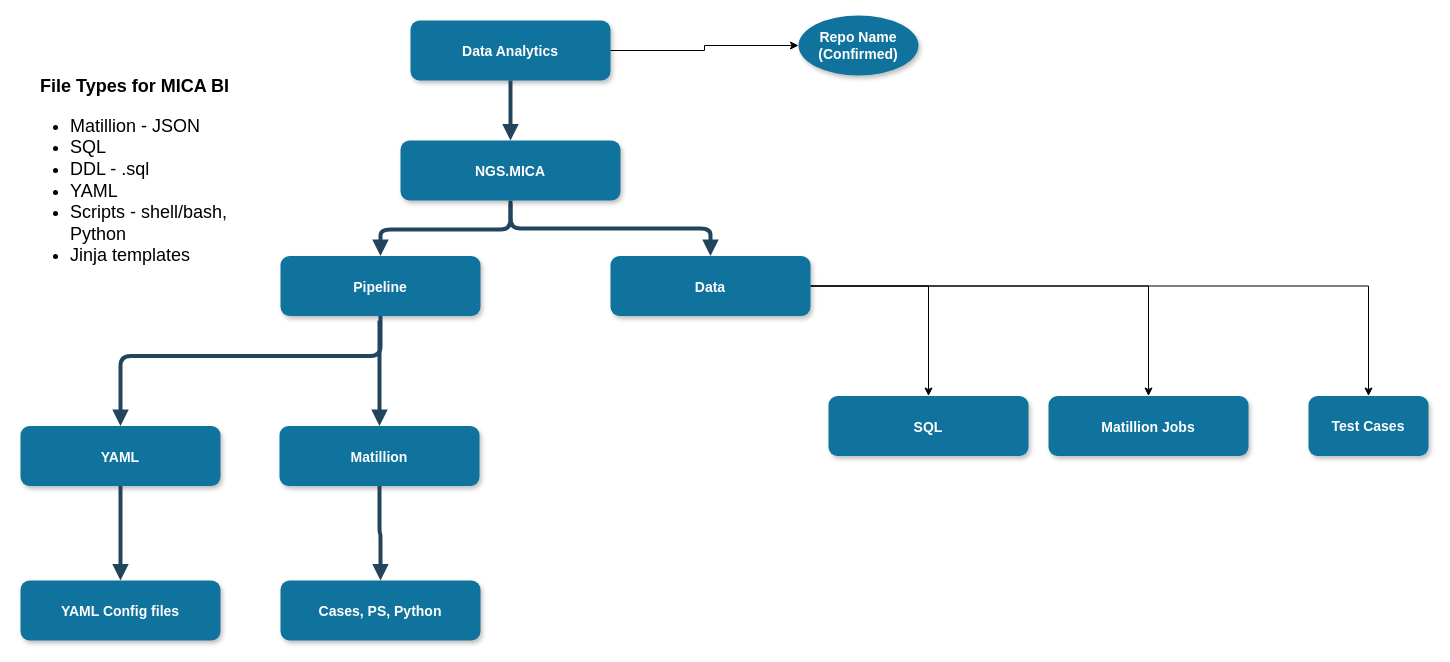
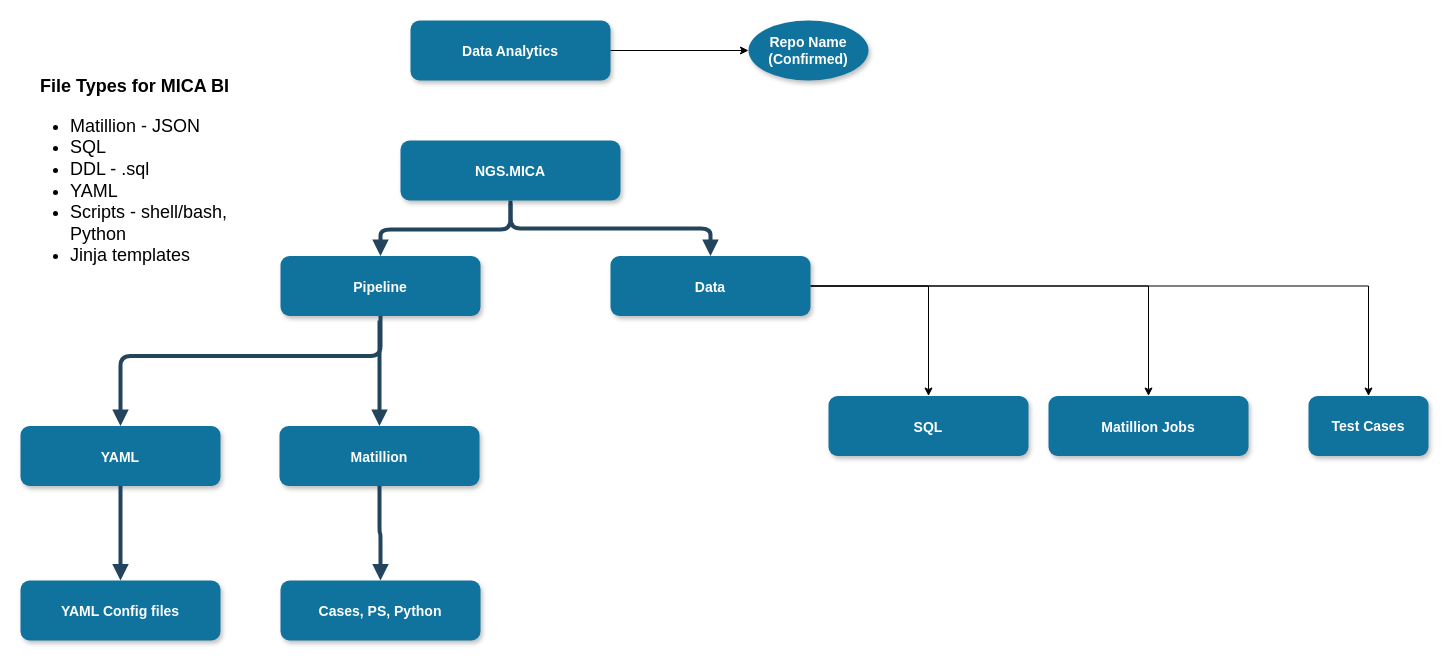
(859, 46) -> (809, 51)
(511, 99) -> none
